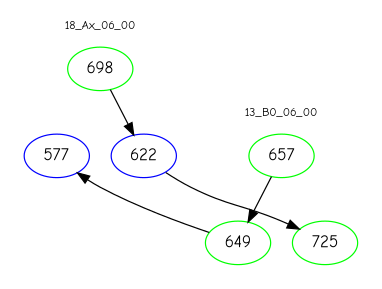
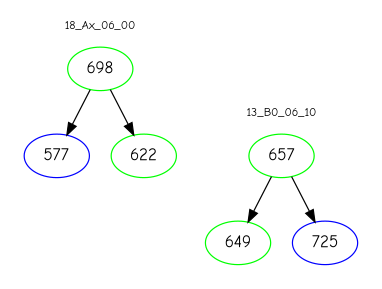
(282, 113) -> (282, 113)
(144, 156) -> (144, 156)
(225, 202) -> (301, 194)
(147, 209) -> (81, 107)
(325, 243) -> (325, 243)
